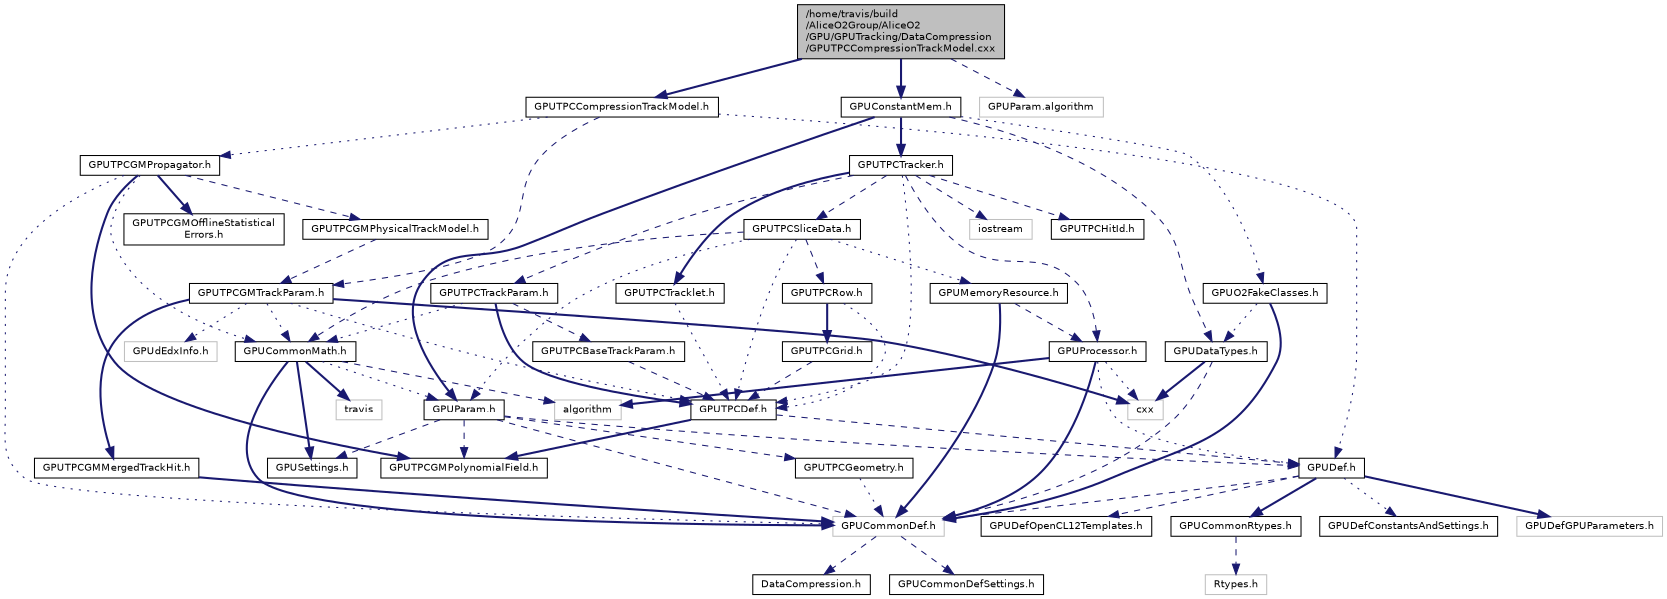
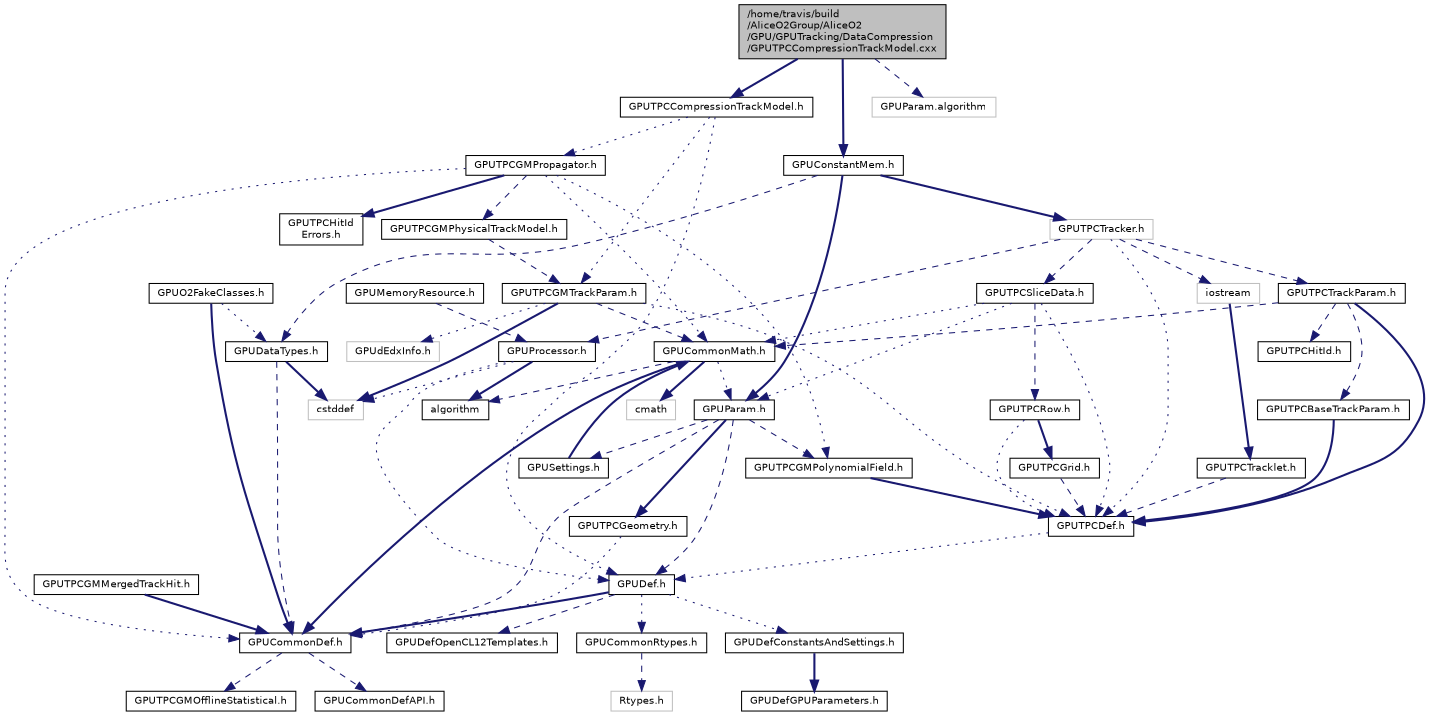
(1145, 145) -> none
(901, 165) -> (1102, 229)
(994, 196) -> (1326, 318)
(743, 208) -> (1239, 376)
(204, 229) -> (321, 229)
(502, 241) -> (649, 196)
(523, 257) -> (880, 322)
(895, 260) -> none
(276, 318) -> (637, 320)
(400, 321) -> (1044, 325)
(114, 343) -> none
(699, 347) -> (1176, 496)
(666, 379) -> (1312, 480)
(154, 390) -> (726, 280)
(303, 405) -> (615, 401)
(359, 410) -> (651, 410)
(588, 410) -> (455, 410)
(1145, 410) -> (336, 410)
(971, 414) -> none
(644, 437) -> (685, 464)
(604, 438) -> (955, 496)
(1033, 439) -> (867, 555)
(1050, 462) -> none
(1288, 495) -> (642, 609)
(1452, 495) -> (814, 667)
(1127, 498) -> (485, 613)
(889, 526) -> (295, 643)
(1590, 526) -> (814, 701)
(812, 585) -> (380, 701)
(967, 585) -> (211, 701)
